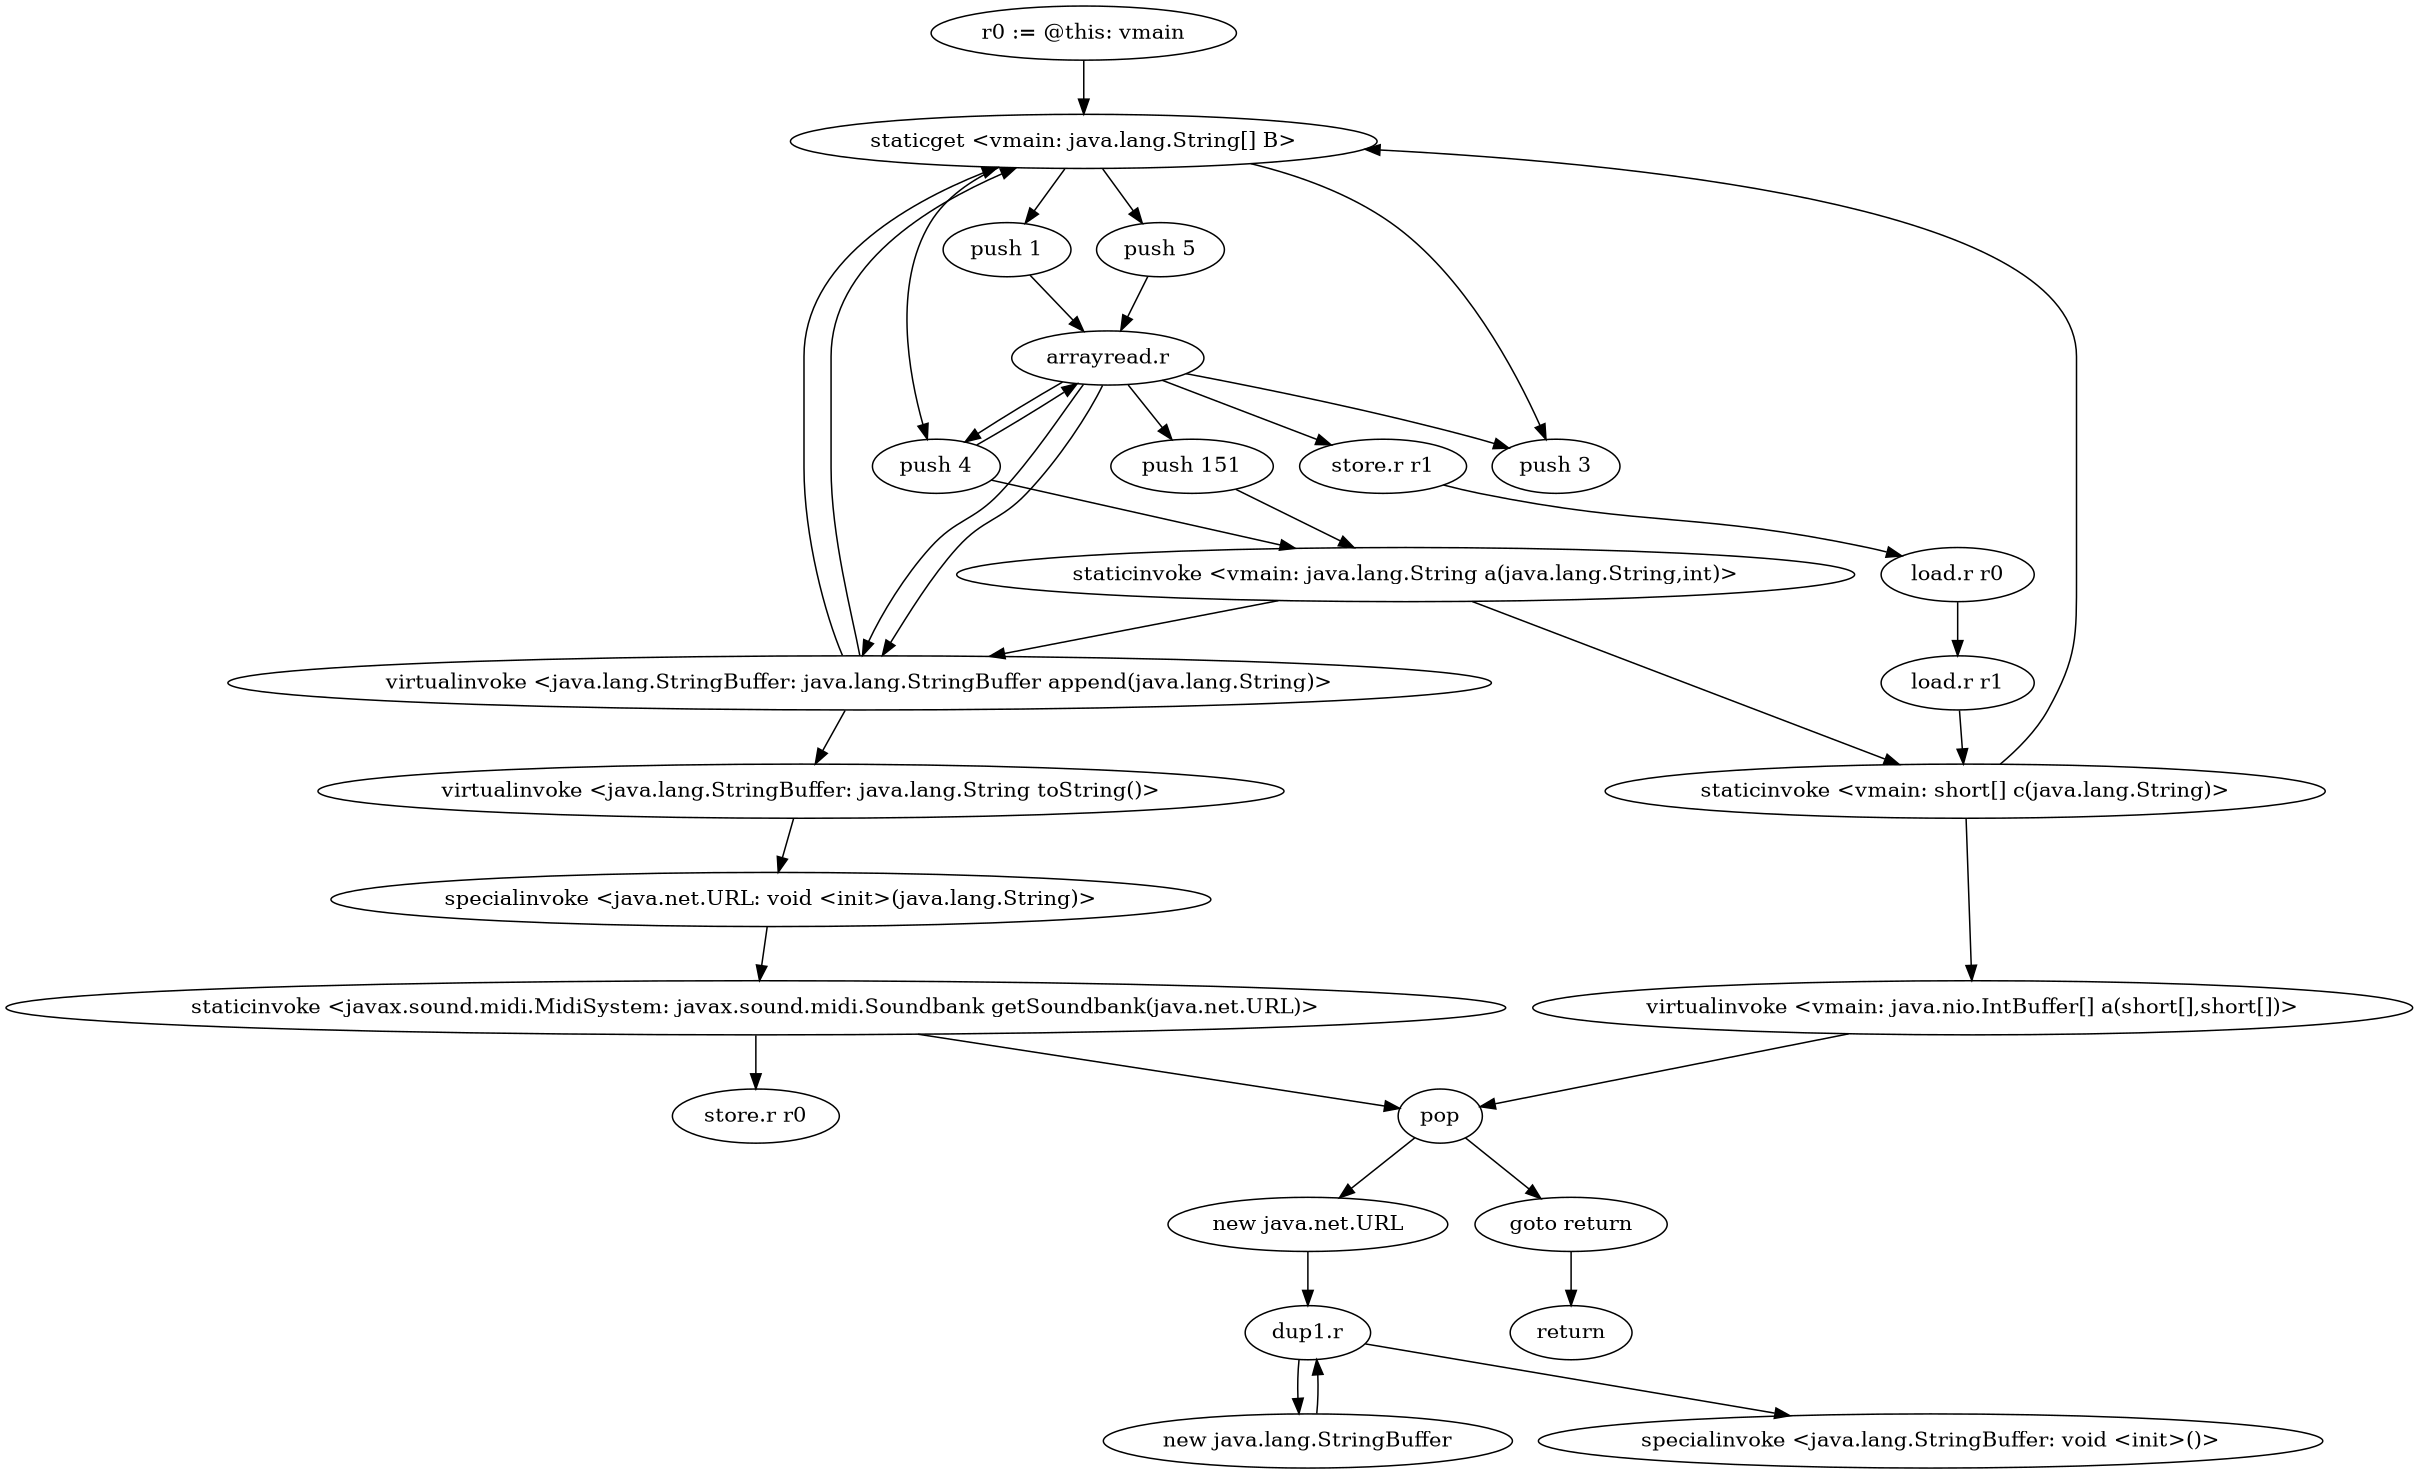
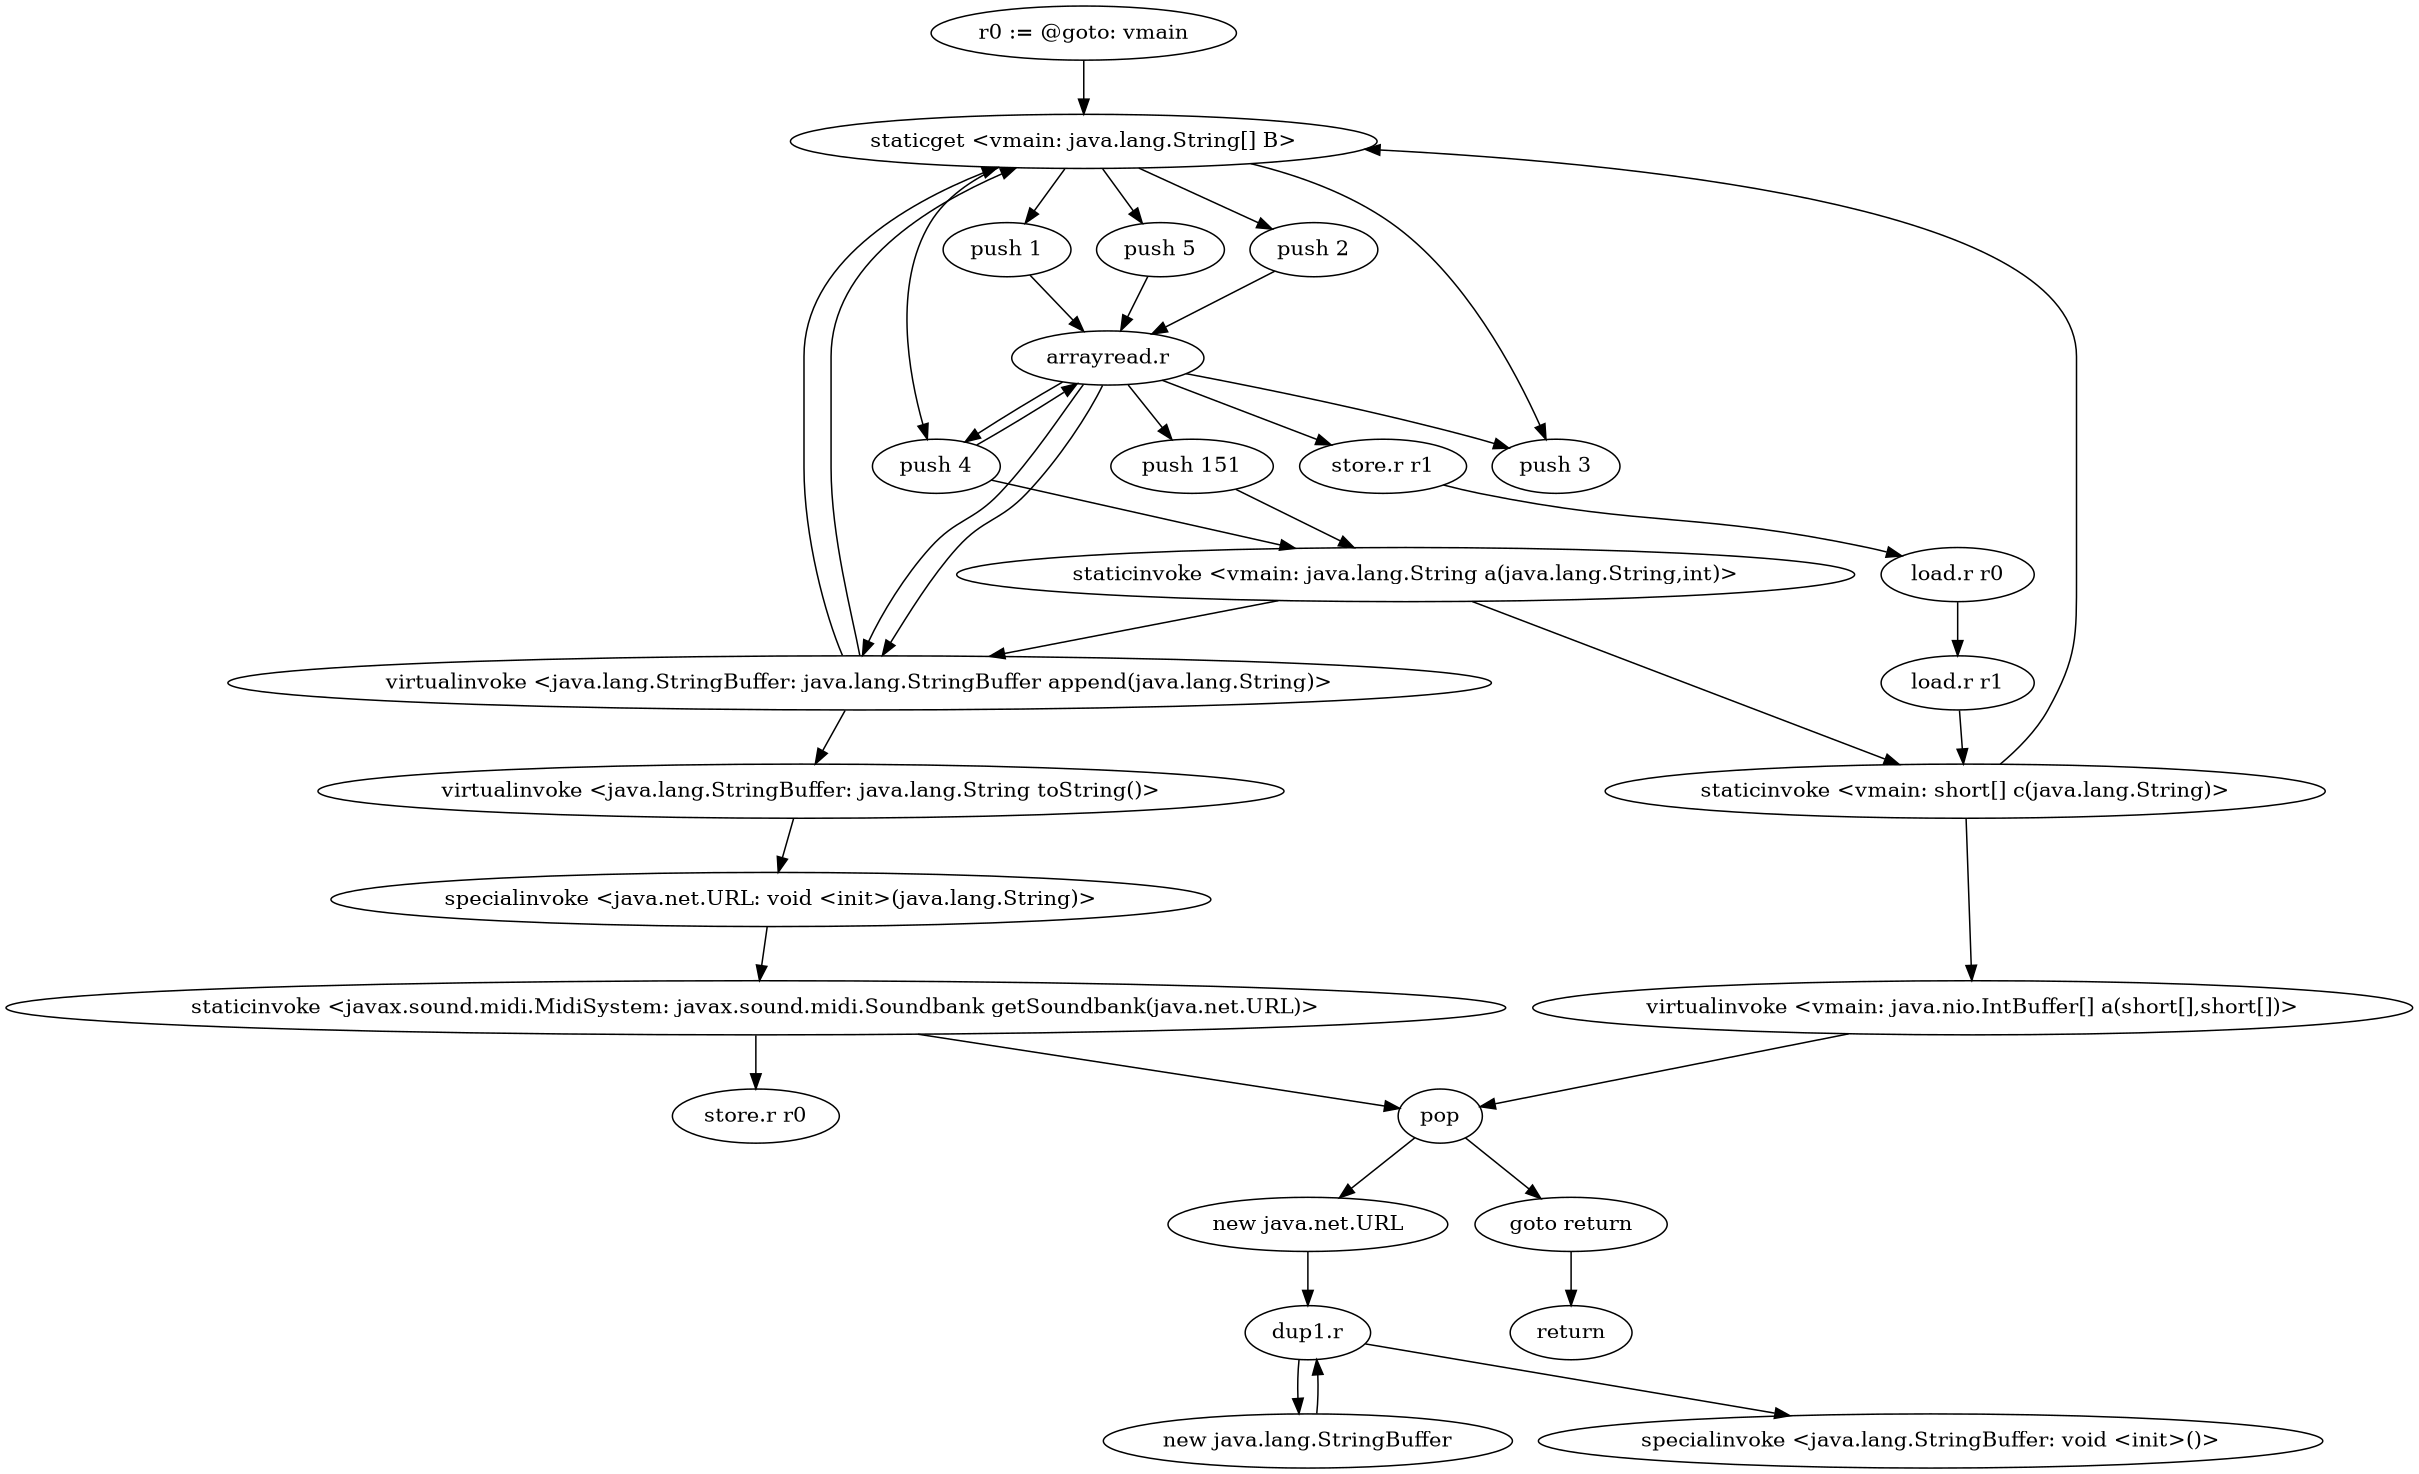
(1084, 33) -> (1084, 33)
none -> (1314, 250)
